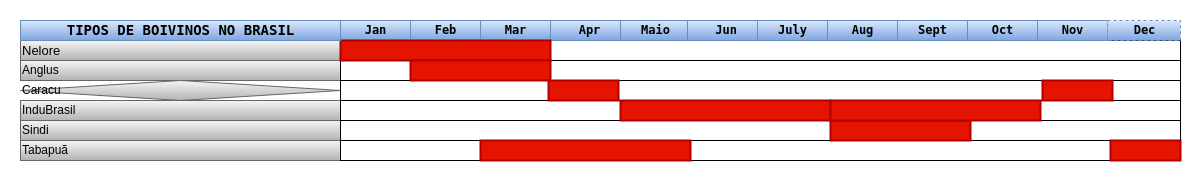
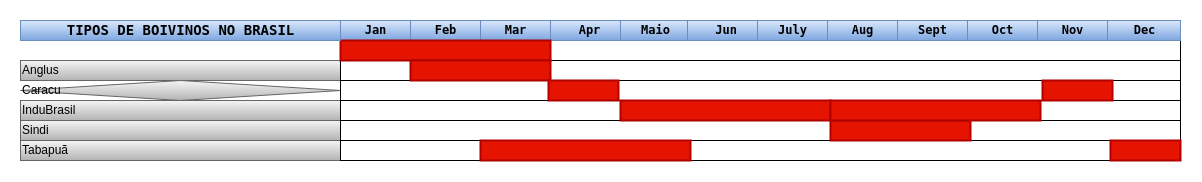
(1144, 31) -> (1144, 31)
(181, 51) -> none
